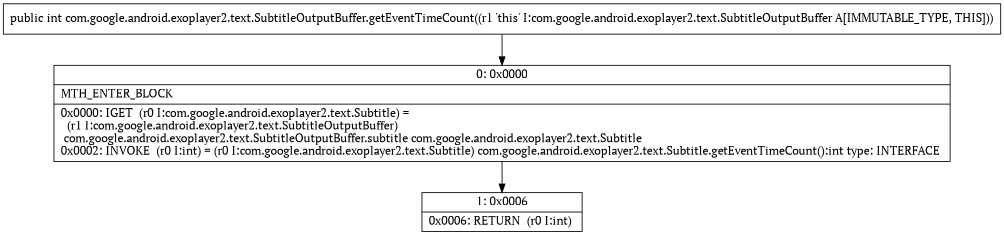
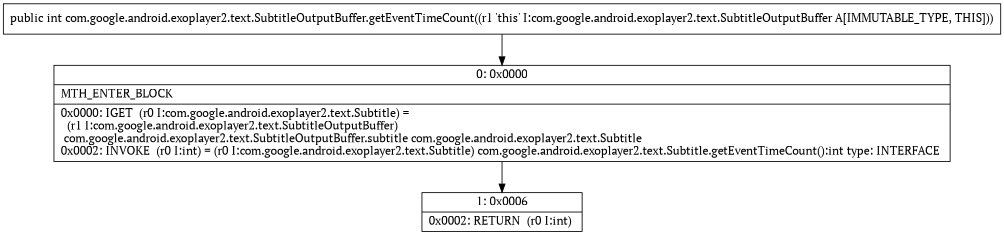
(502, 221) -> (502, 221)
